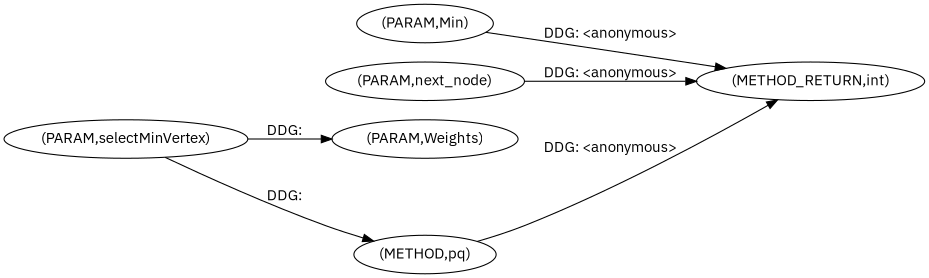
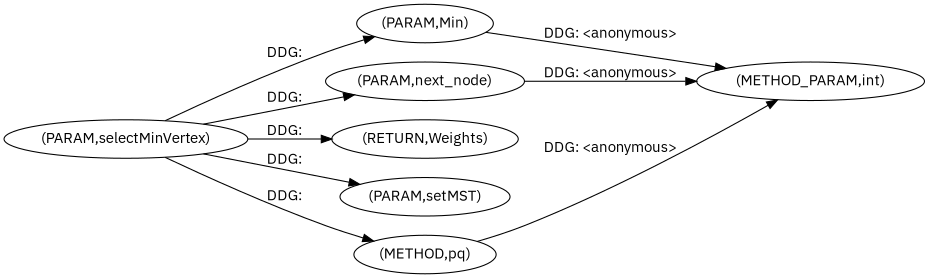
none -> (263, 77)
(811, 81) -> (811, 81)
none -> (274, 111)
(425, 139) -> (425, 139)
none -> (425, 197)
